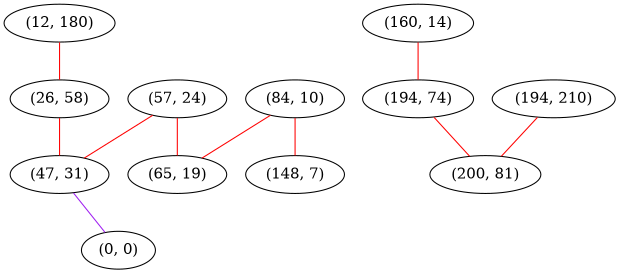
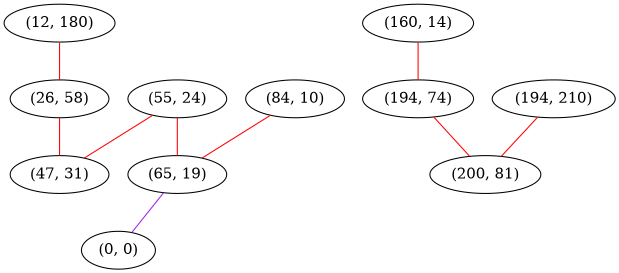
(177, 99) -> (177, 99)
(295, 175) -> none
(89, 213) -> (148, 213)
